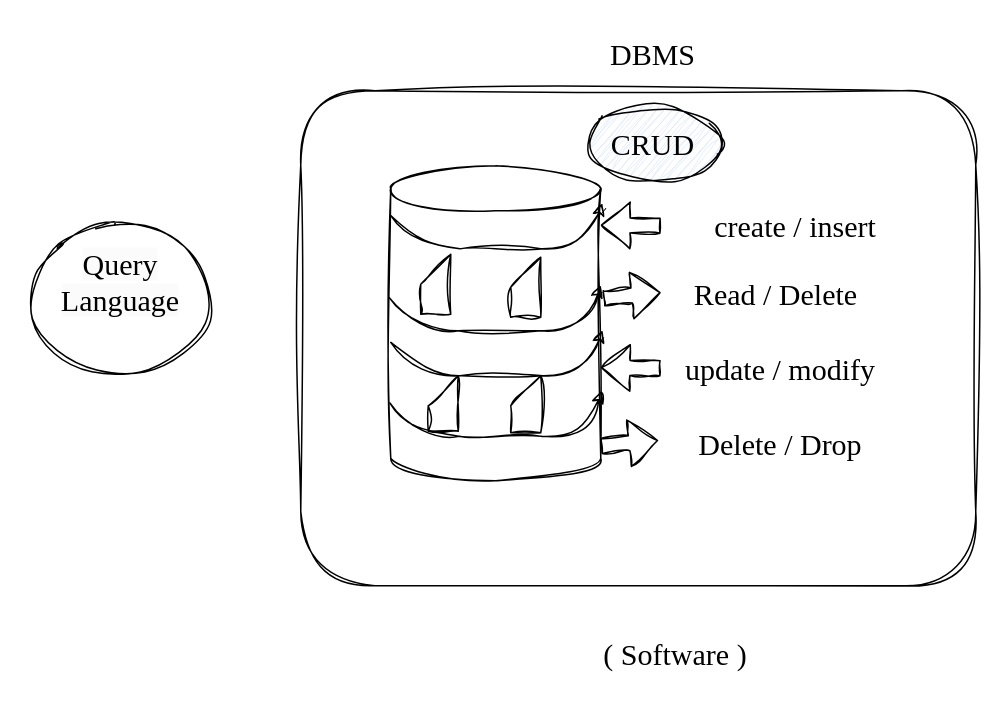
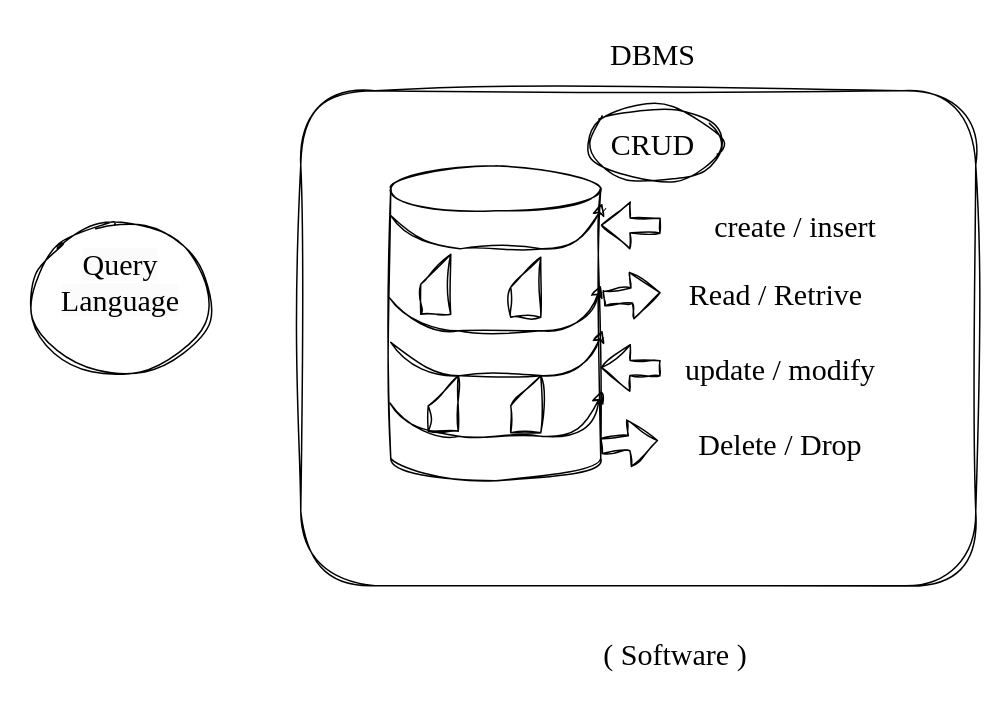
(653, 143) -> (653, 143)
(776, 293) -> (776, 293)
